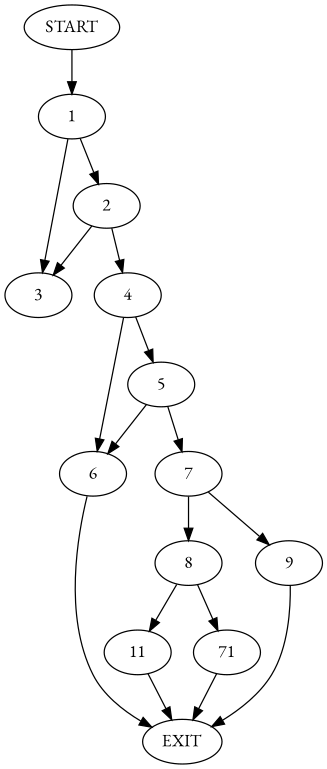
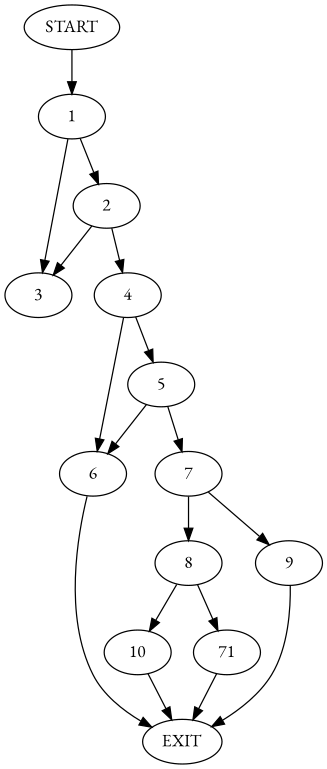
(138, 652) -> (138, 652)
